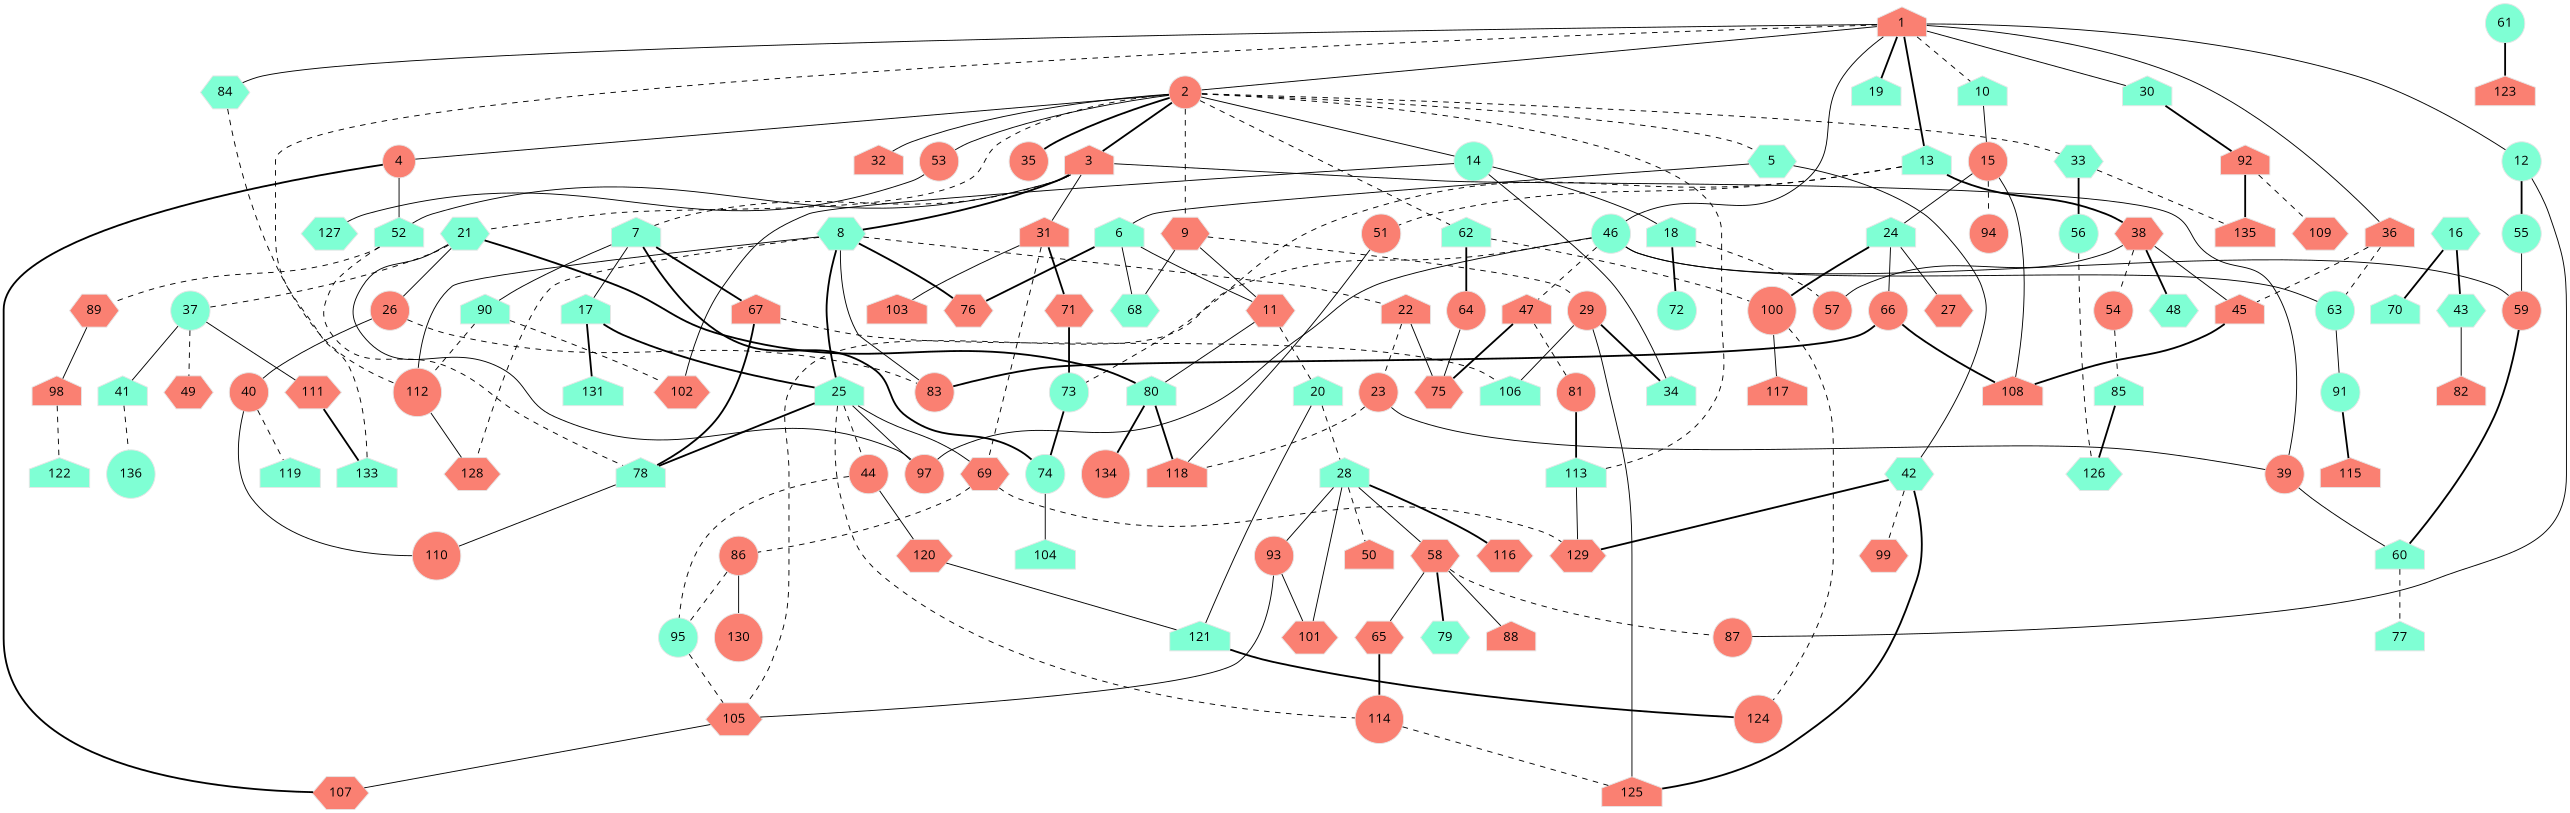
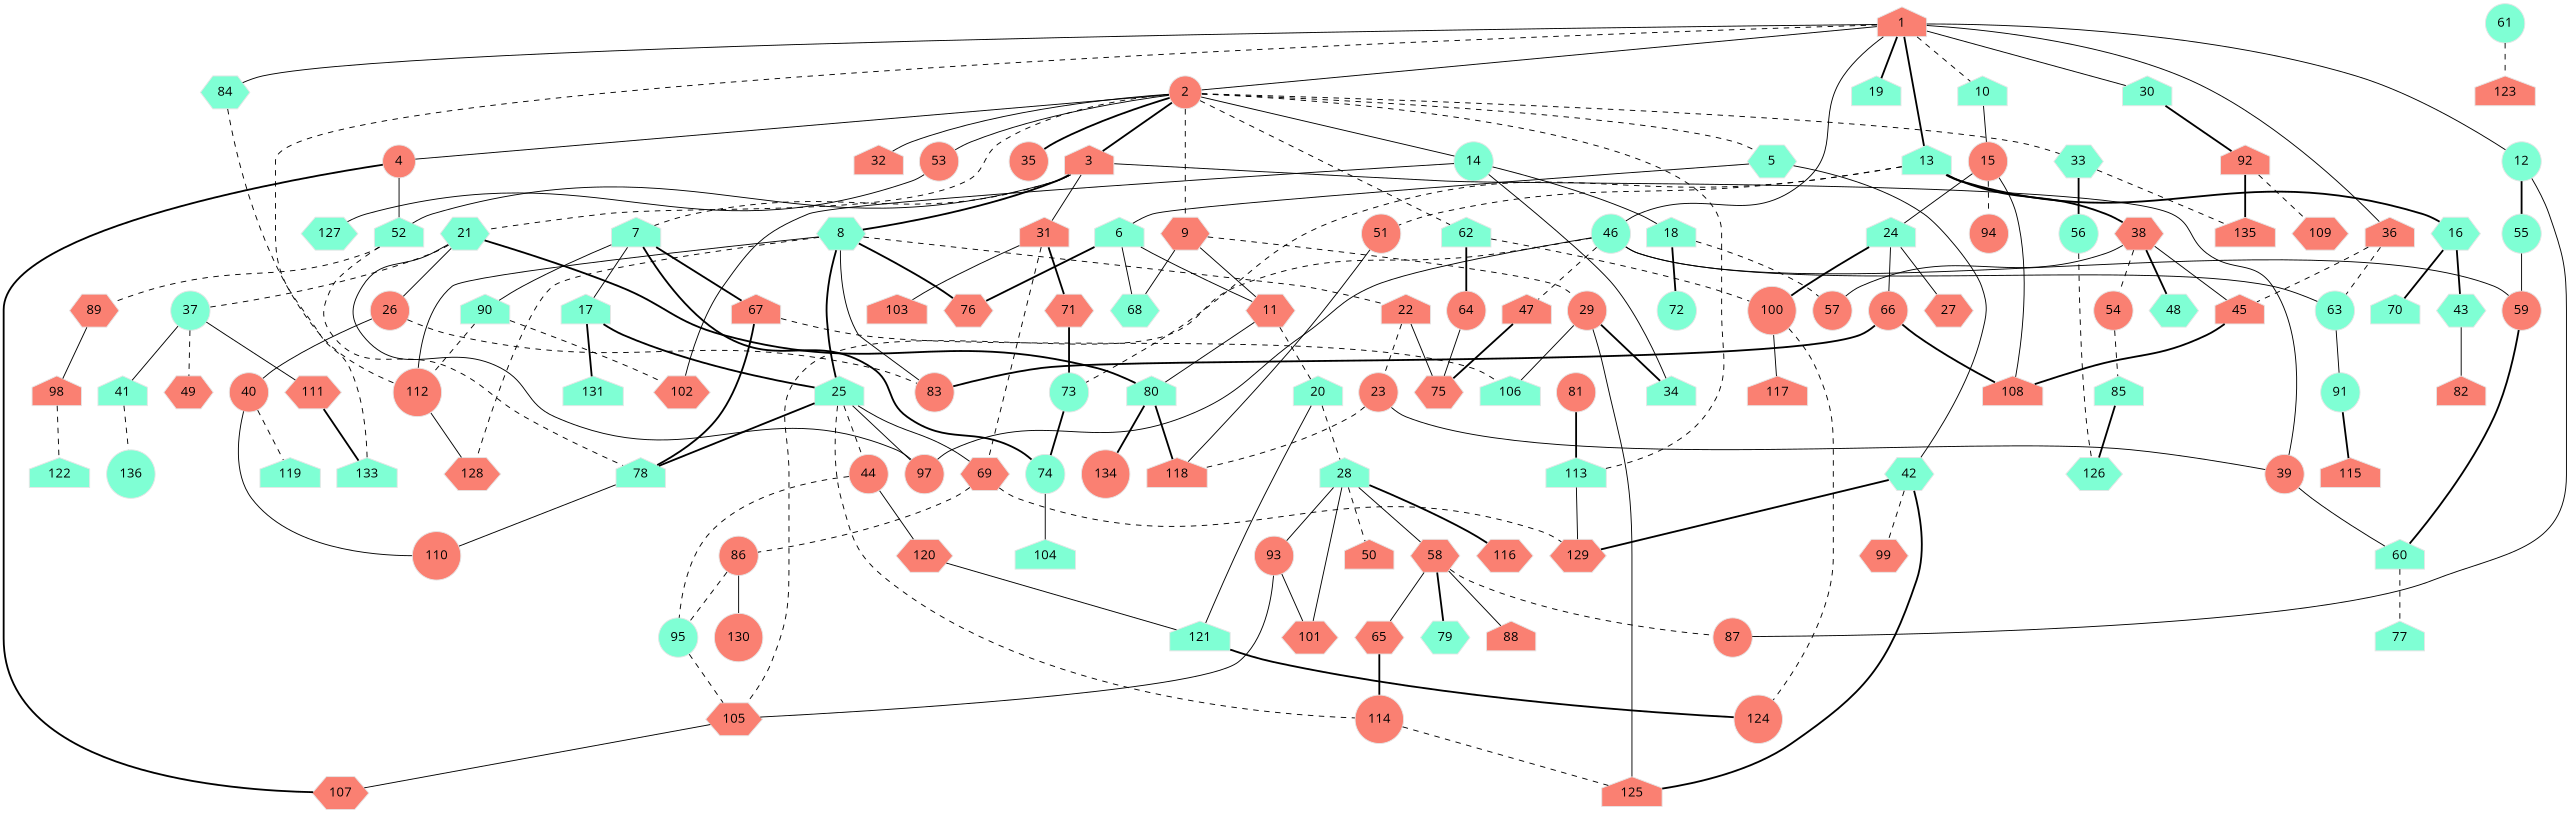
(2505, 59) -> (2505, 59)
none -> (2193, 197)
(1547, 344) -> none
